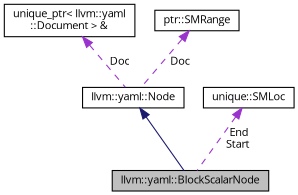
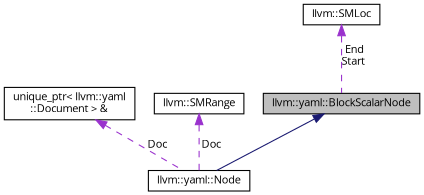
(197, 21) -> (199, 104)
(249, 98) -> (342, 15)
(165, 144) -> (265, 145)
